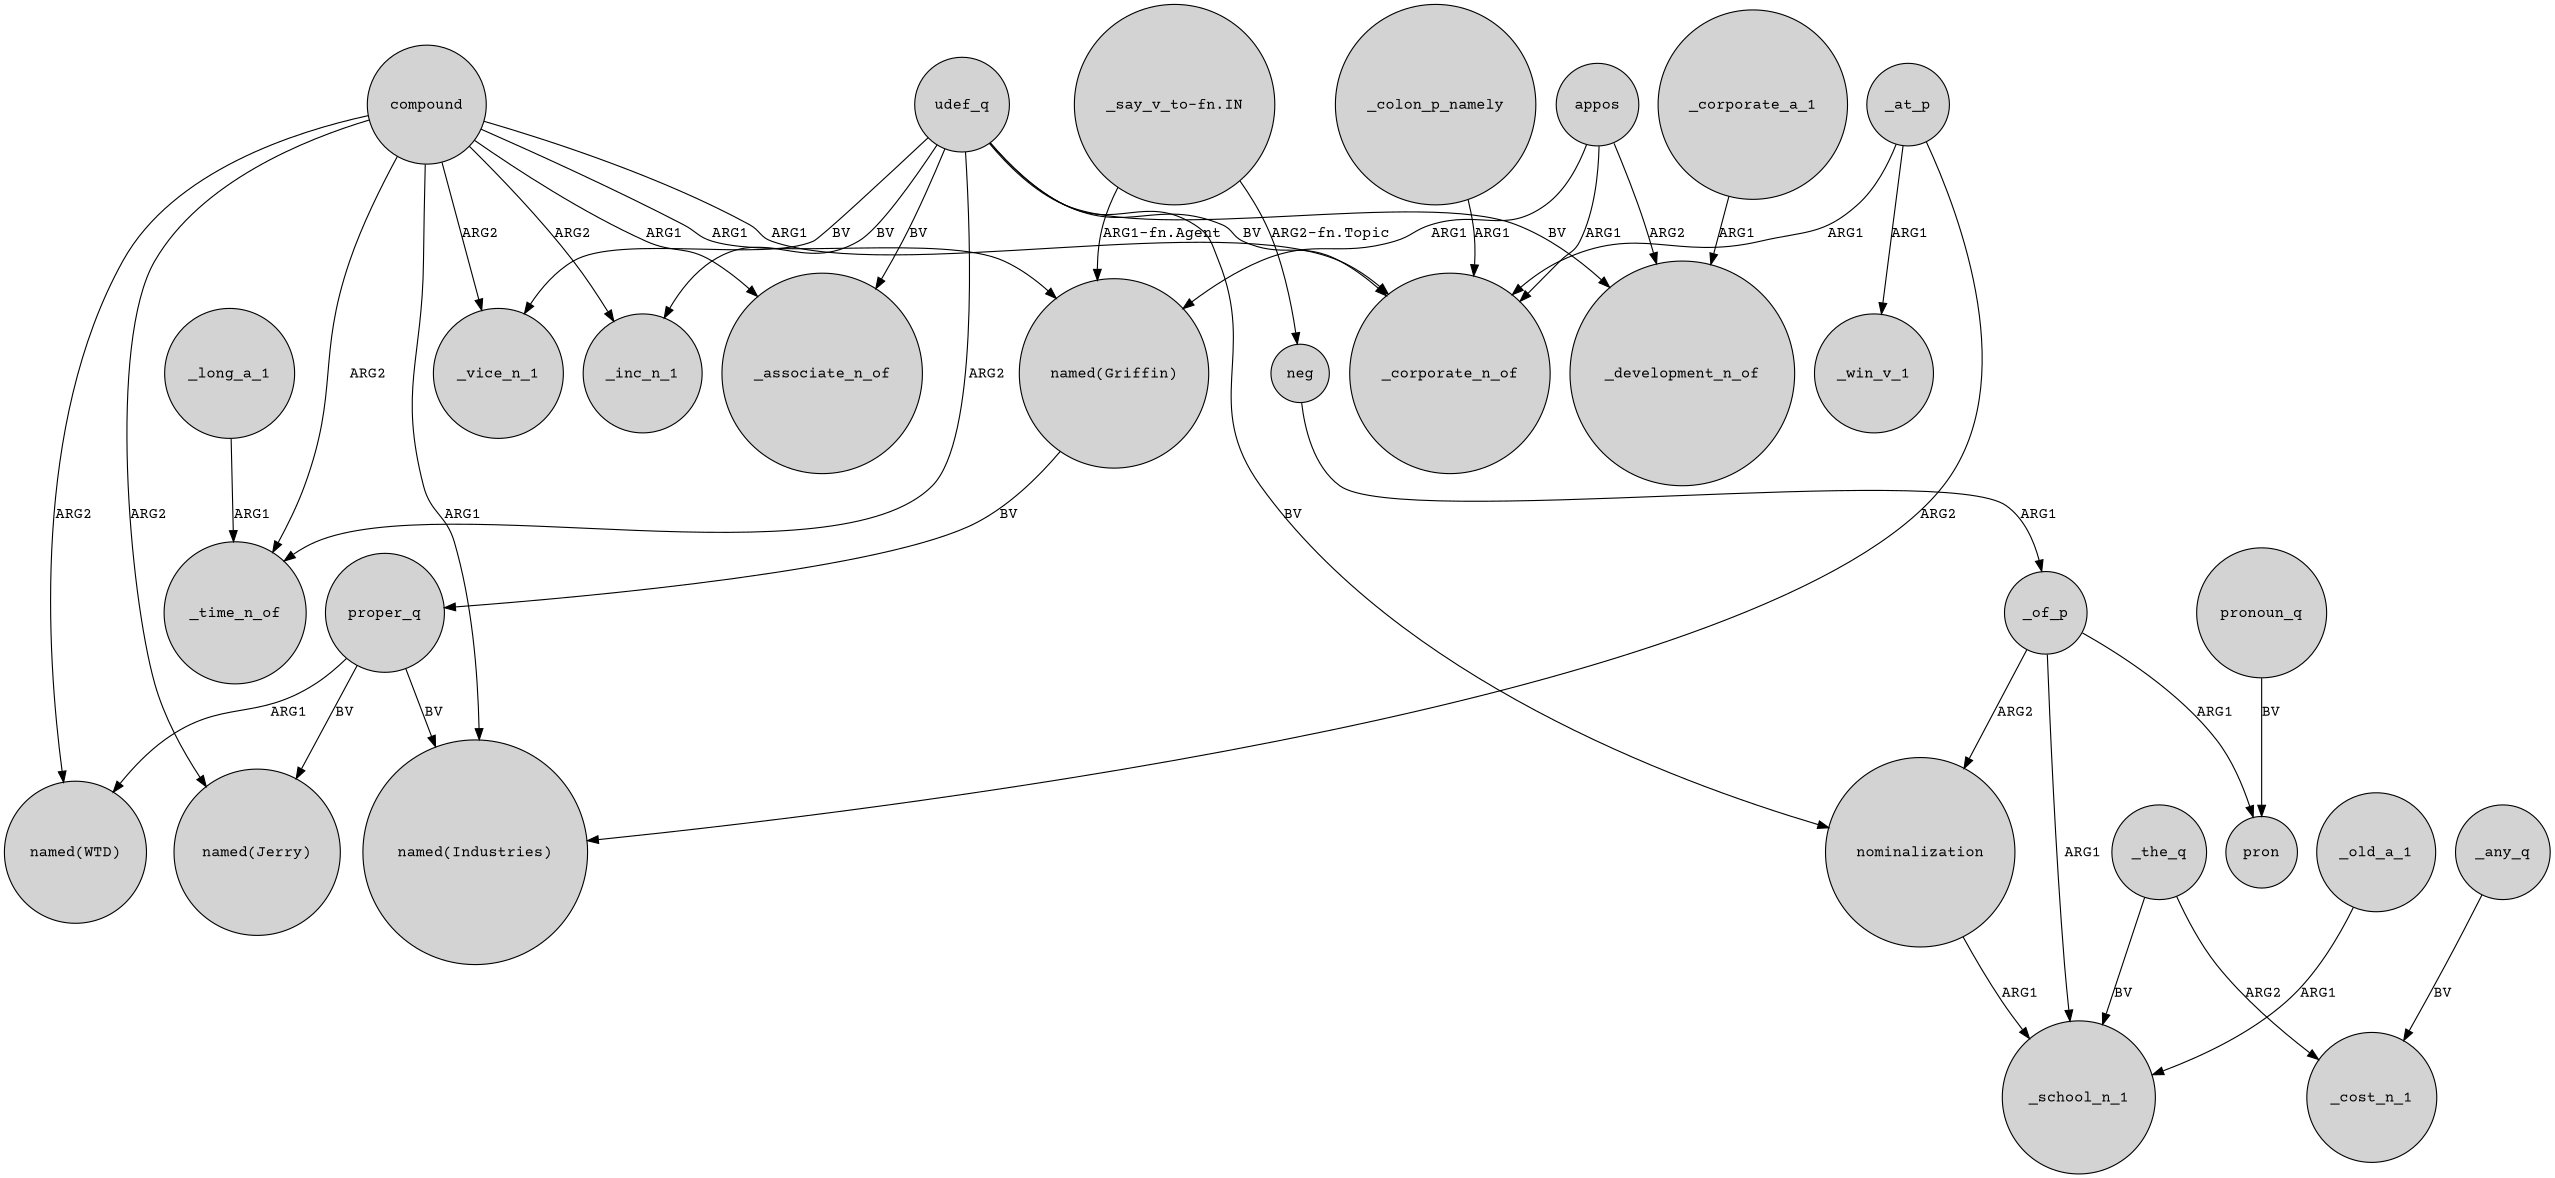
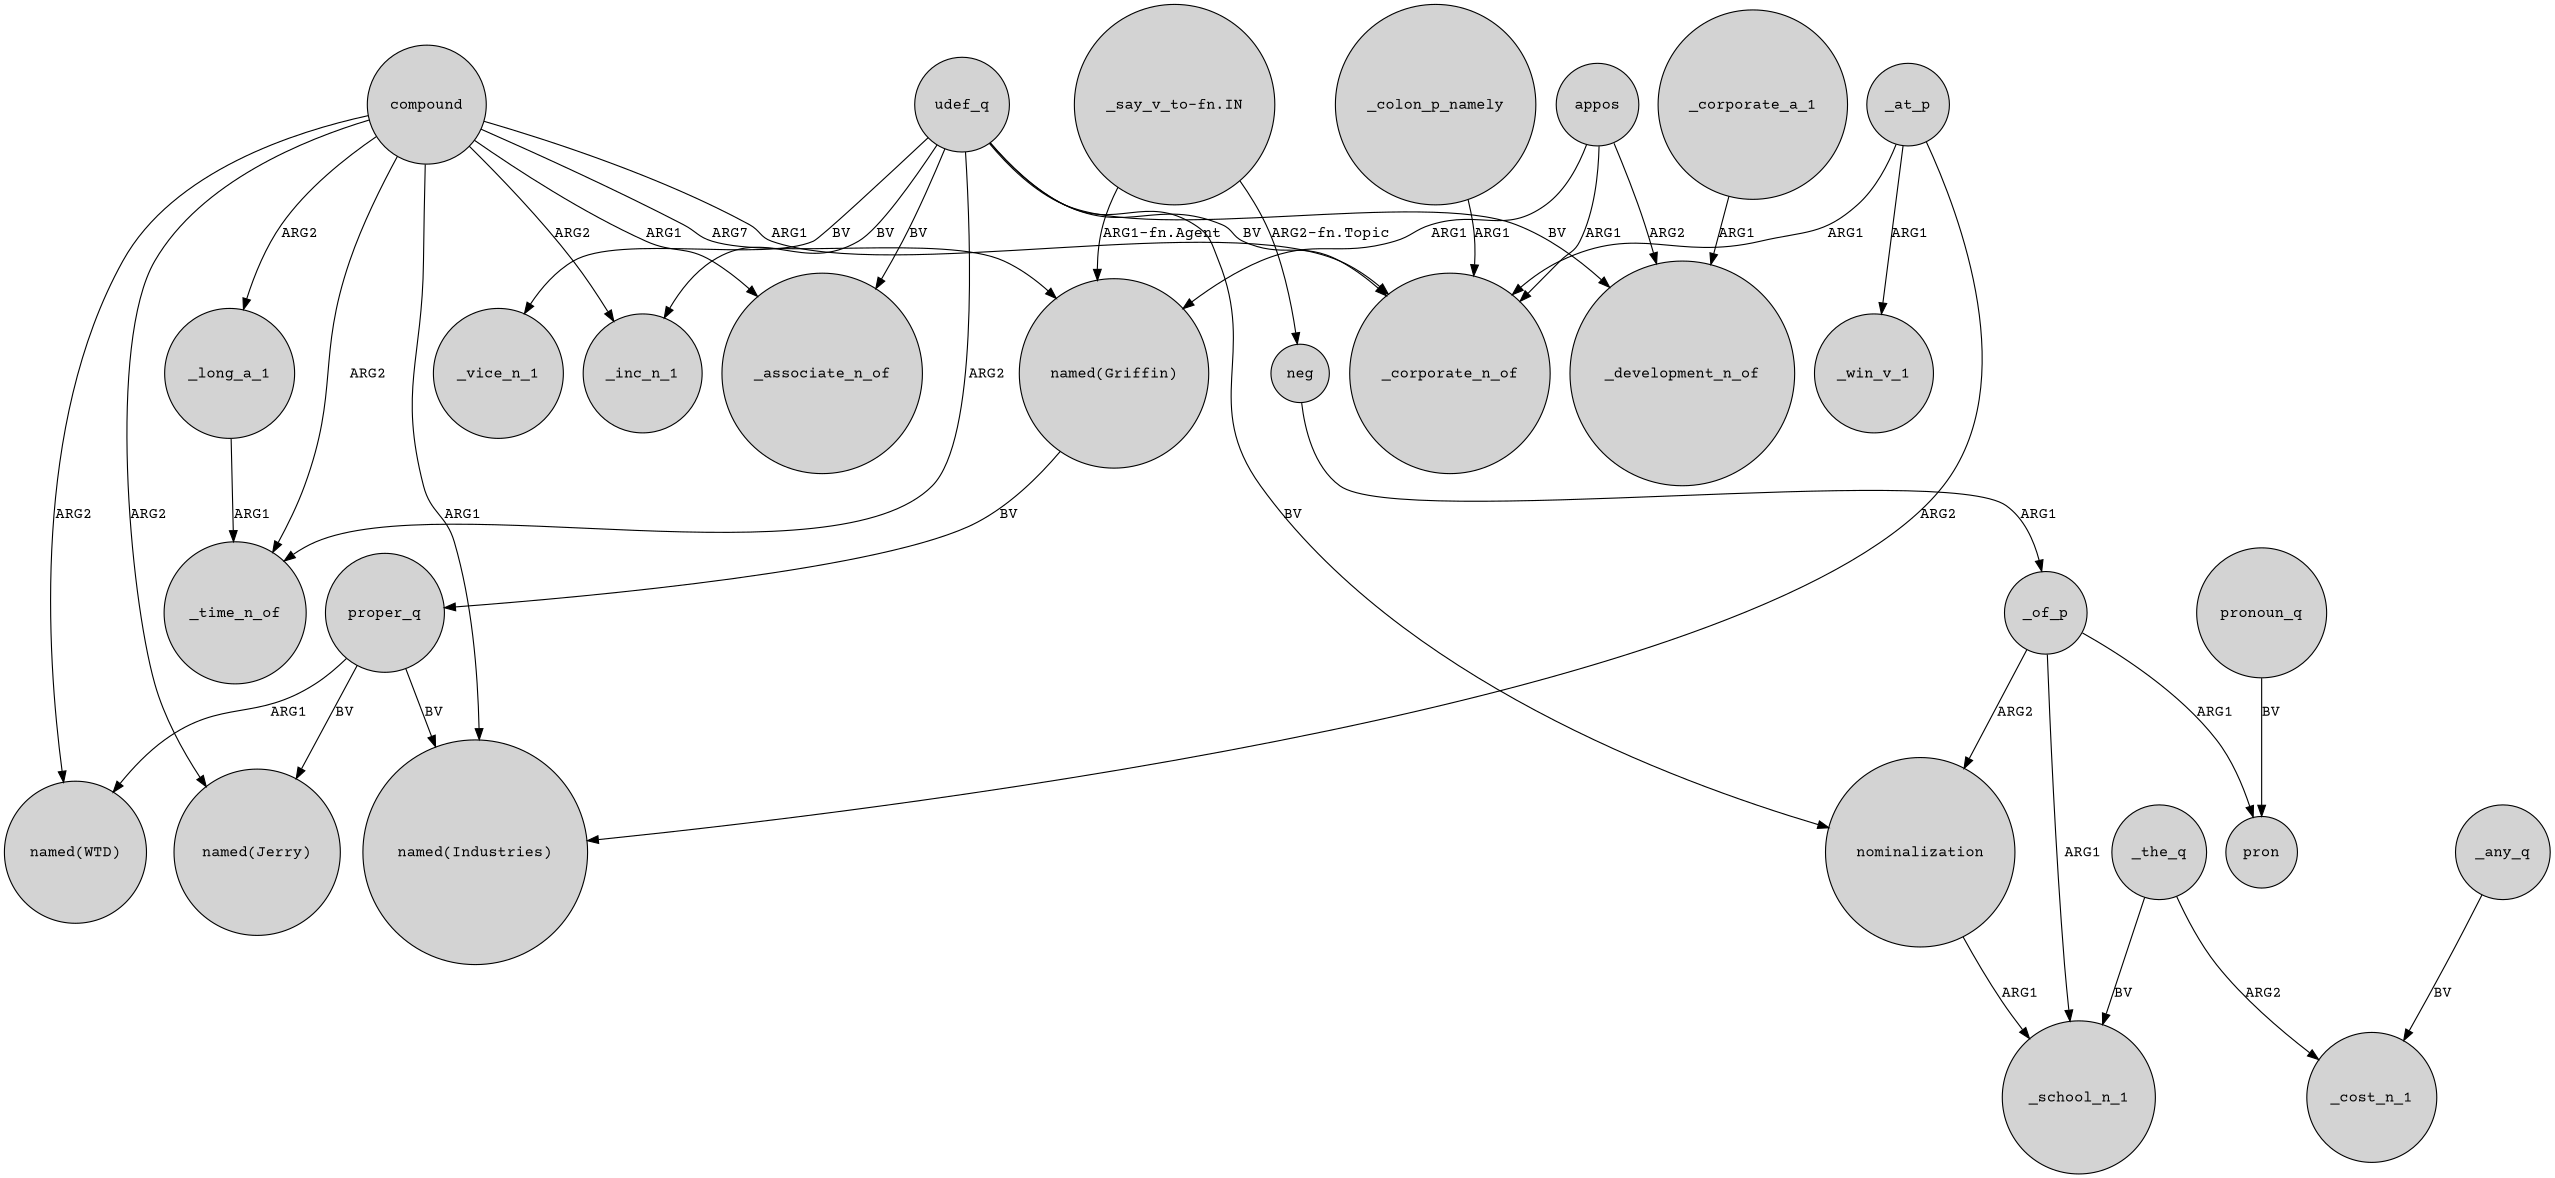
(460, 231) -> (296, 206)
(731, 233) -> (731, 233)
(2376, 852) -> none
